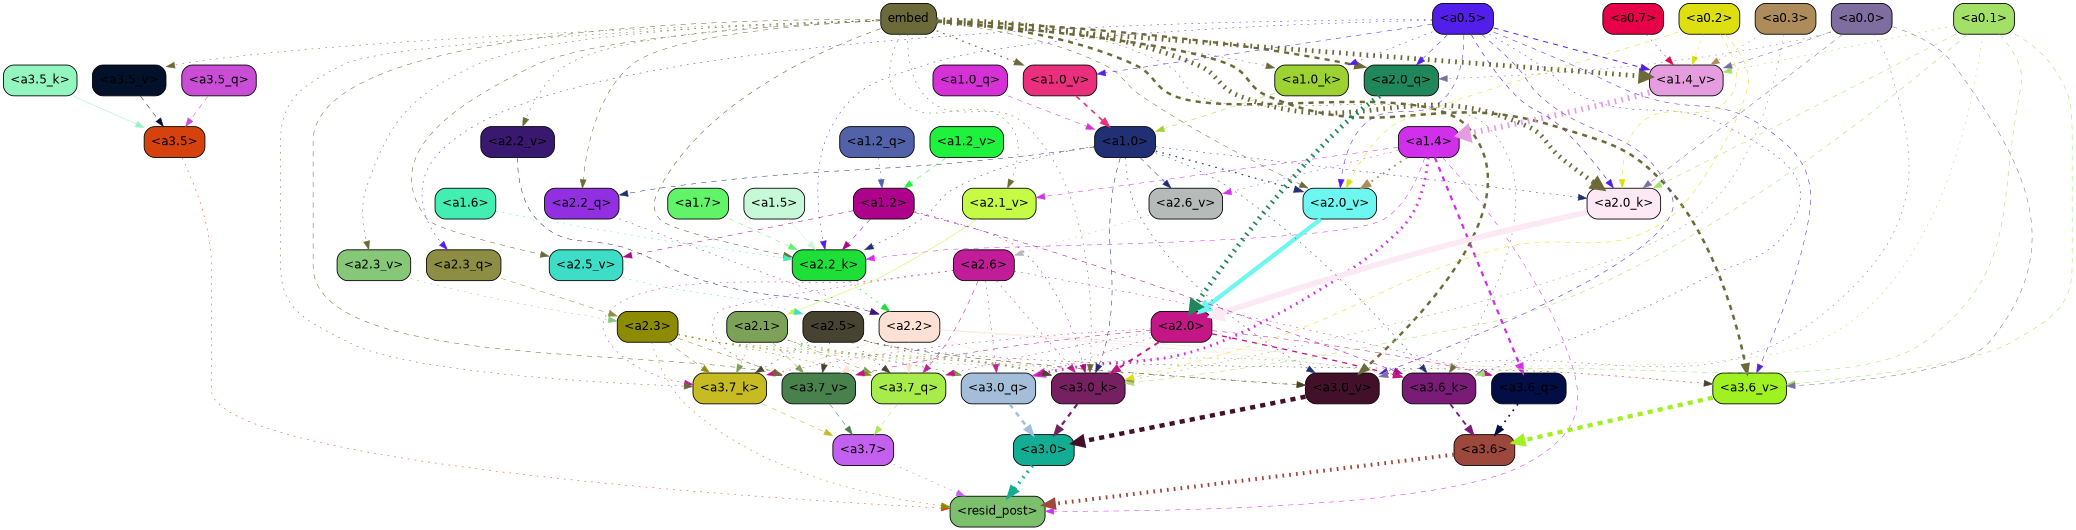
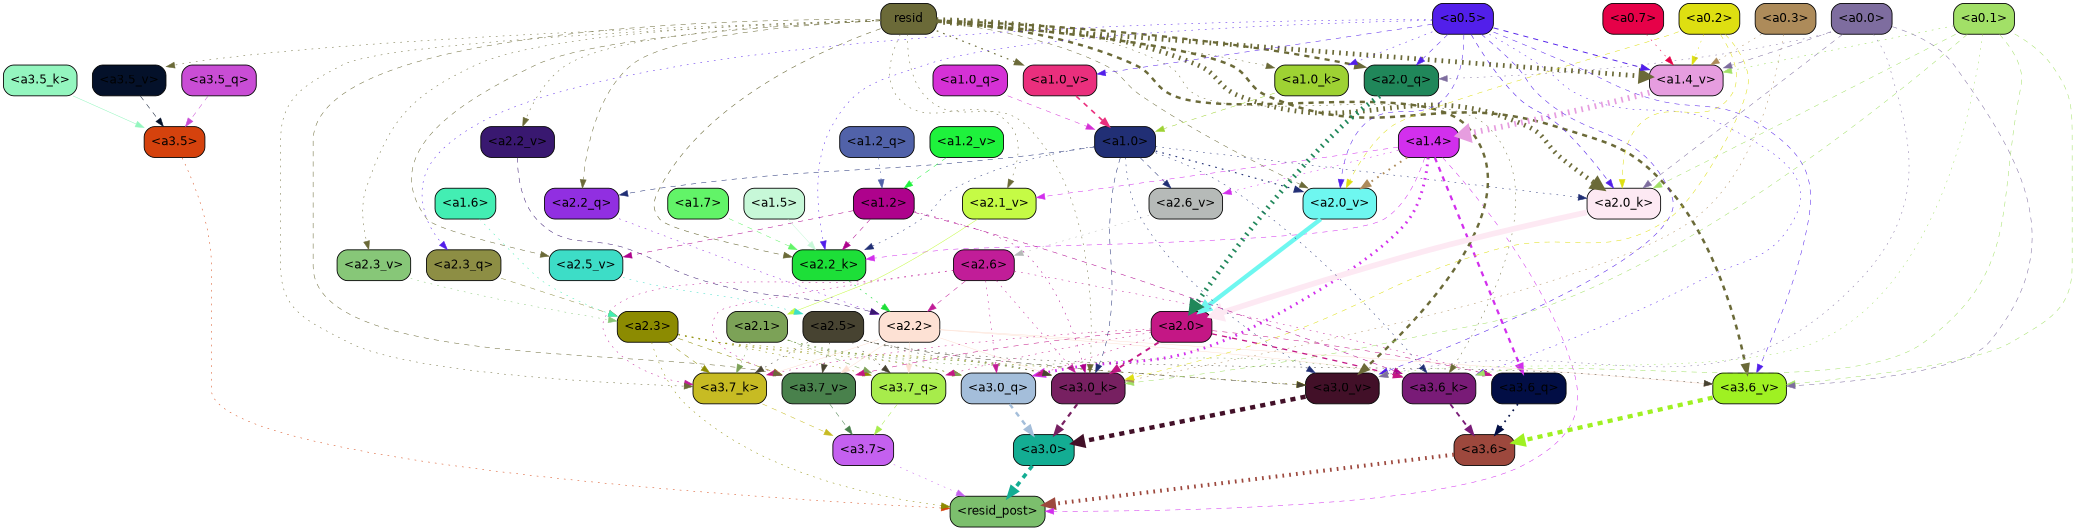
(909, 19) -> (909, 19)
(640, 236) -> (537, 277)
(958, 323) -> (950, 293)
(785, 355) -> none
(1023, 477) -> (1023, 477)
